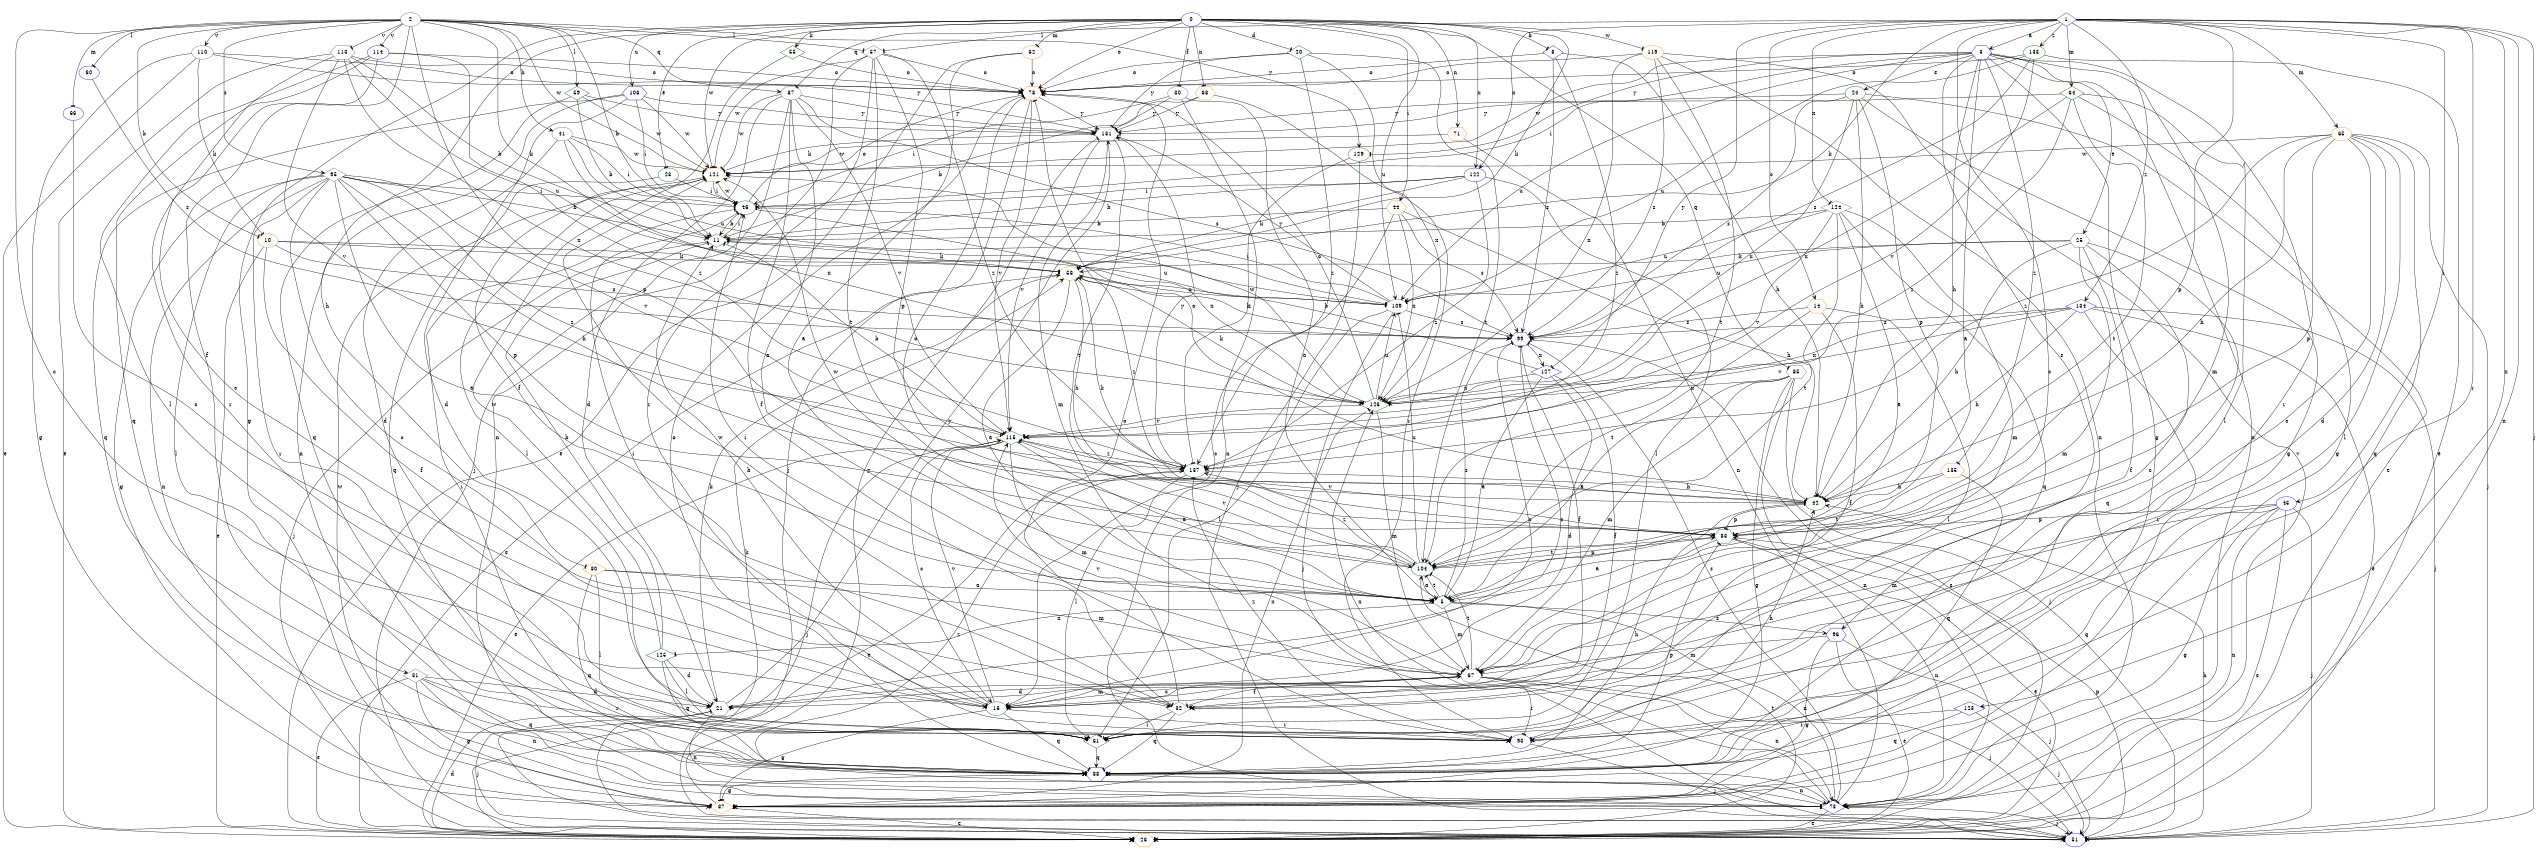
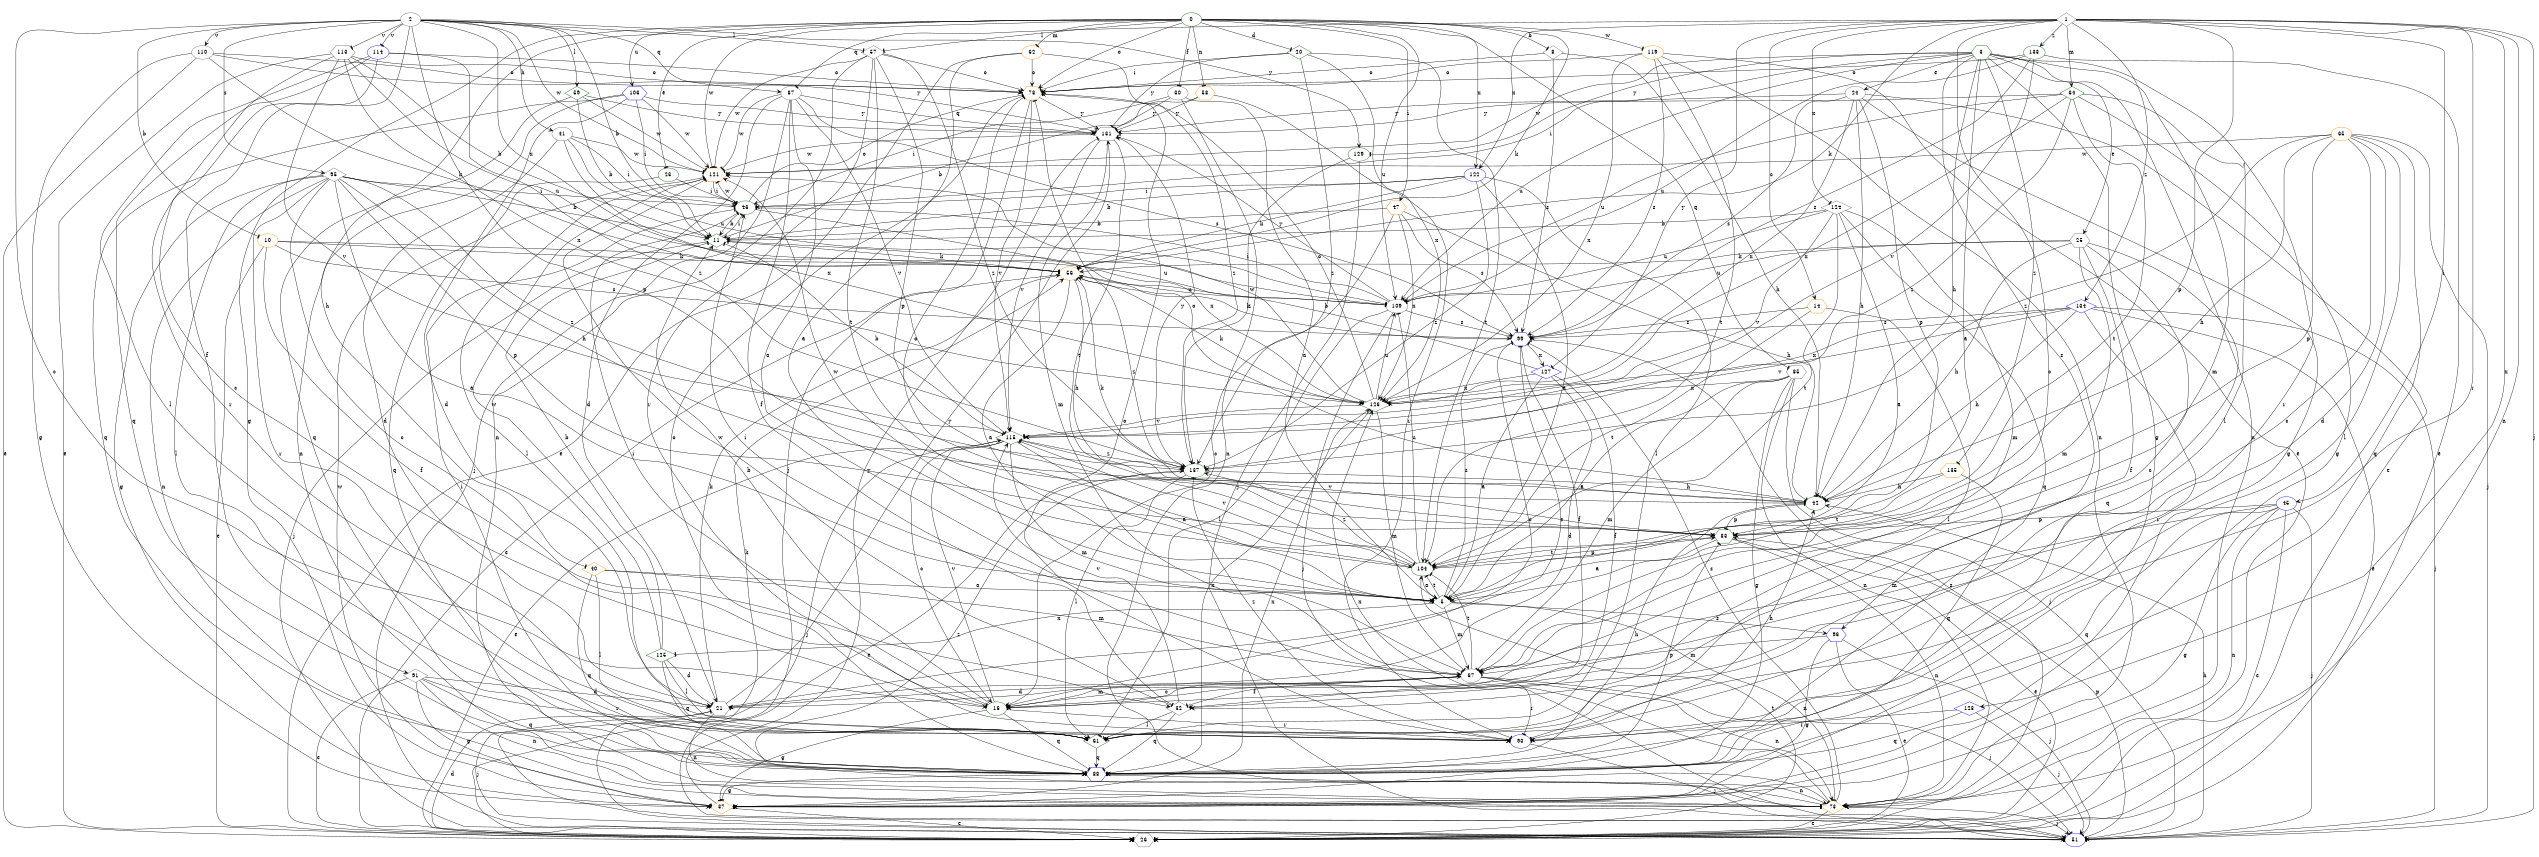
(1192, 20) -> (1192, 20)
(2066, 20) -> (2066, 20)
(2225, 29) -> none
(2027, 35) -> none
(793, 52) -> none
(1553, 52) -> (1553, 52)
(1981, 52) -> (1981, 52)
(89, 73) -> none
(1135, 73) -> (1135, 73)
(1205, 93) -> (1205, 93)
(1855, 93) -> (1855, 93)
(73, 114) -> none
(958, 114) -> (958, 114)
(1457, 134) -> none
(207, 149) -> (614, 237)
(531, 154) -> (531, 154)
(810, 154) -> (810, 154)
none -> (1720, 155)
(647, 193) -> (647, 193)
(1396, 208) -> (1396, 208)
(632, 308) -> none
(1306, 343) -> (1306, 343)
(1131, 372) -> (1131, 372)
(1570, 374) -> (1224, 219)
none -> (1555, 414)
(2298, 454) -> (2298, 454)
(1003, 470) -> (1003, 470)
(594, 569) -> (594, 569)
none -> (1205, 597)
(1624, 665) -> none
(416, 676) -> (416, 676)
(1194, 768) -> (1194, 768)
(1833, 807) -> (1833, 807)
(1144, 840) -> (1144, 840)
